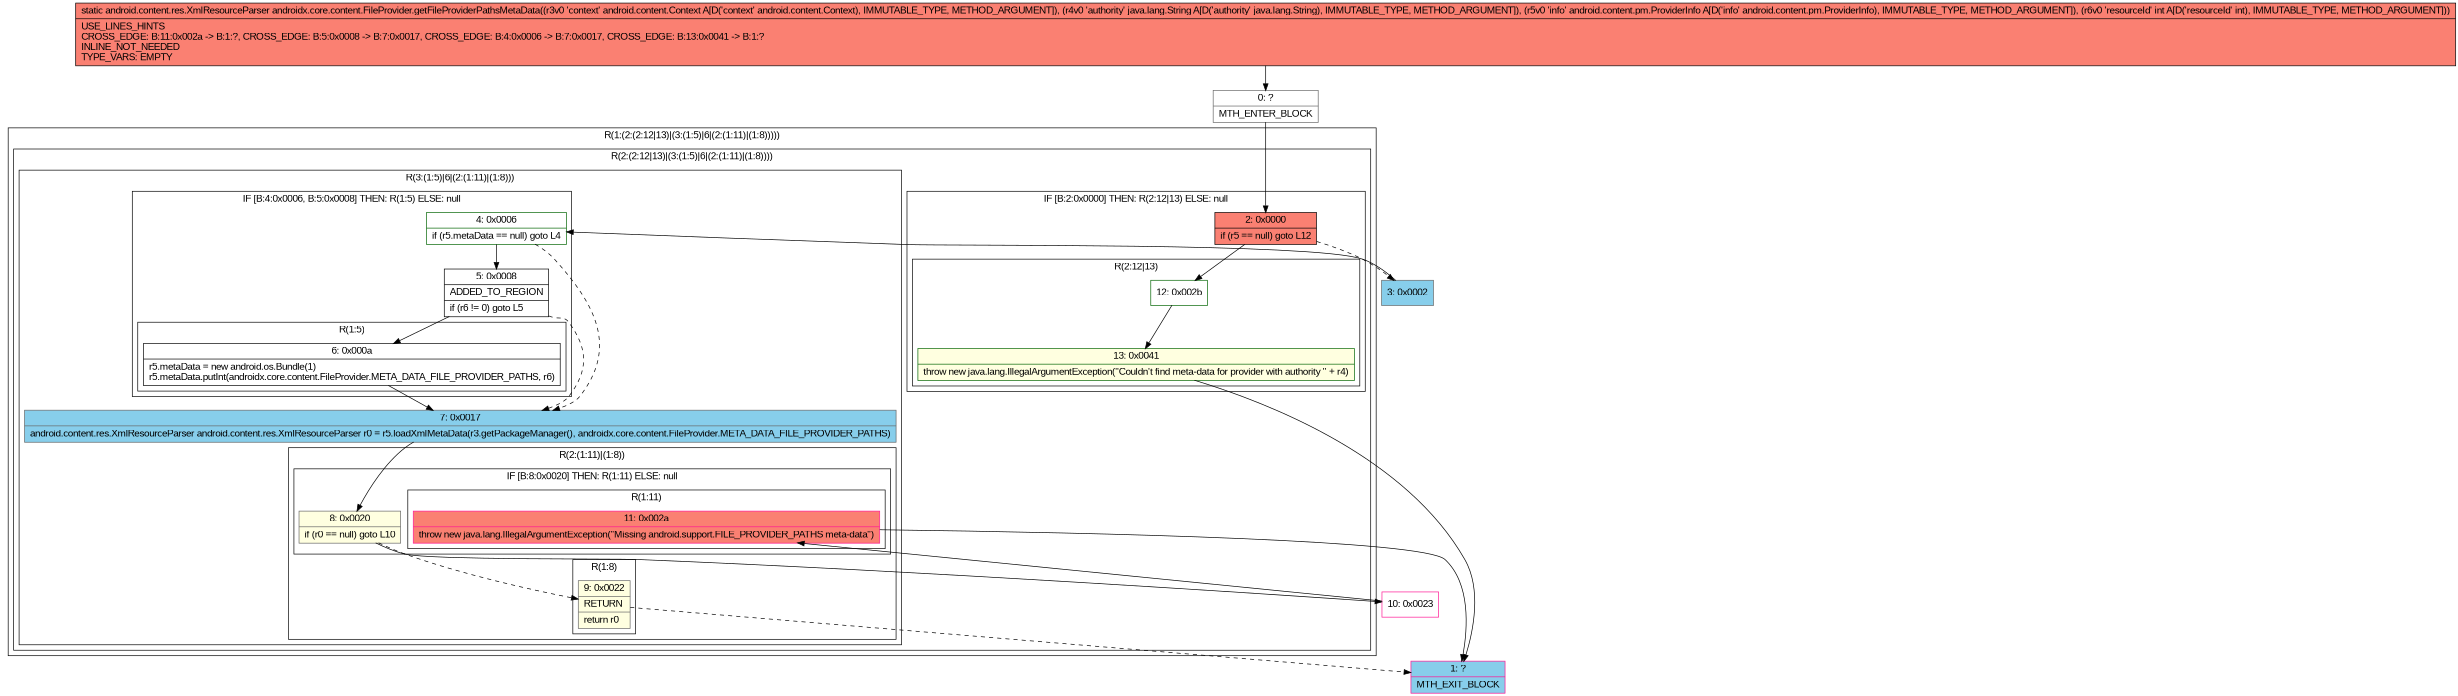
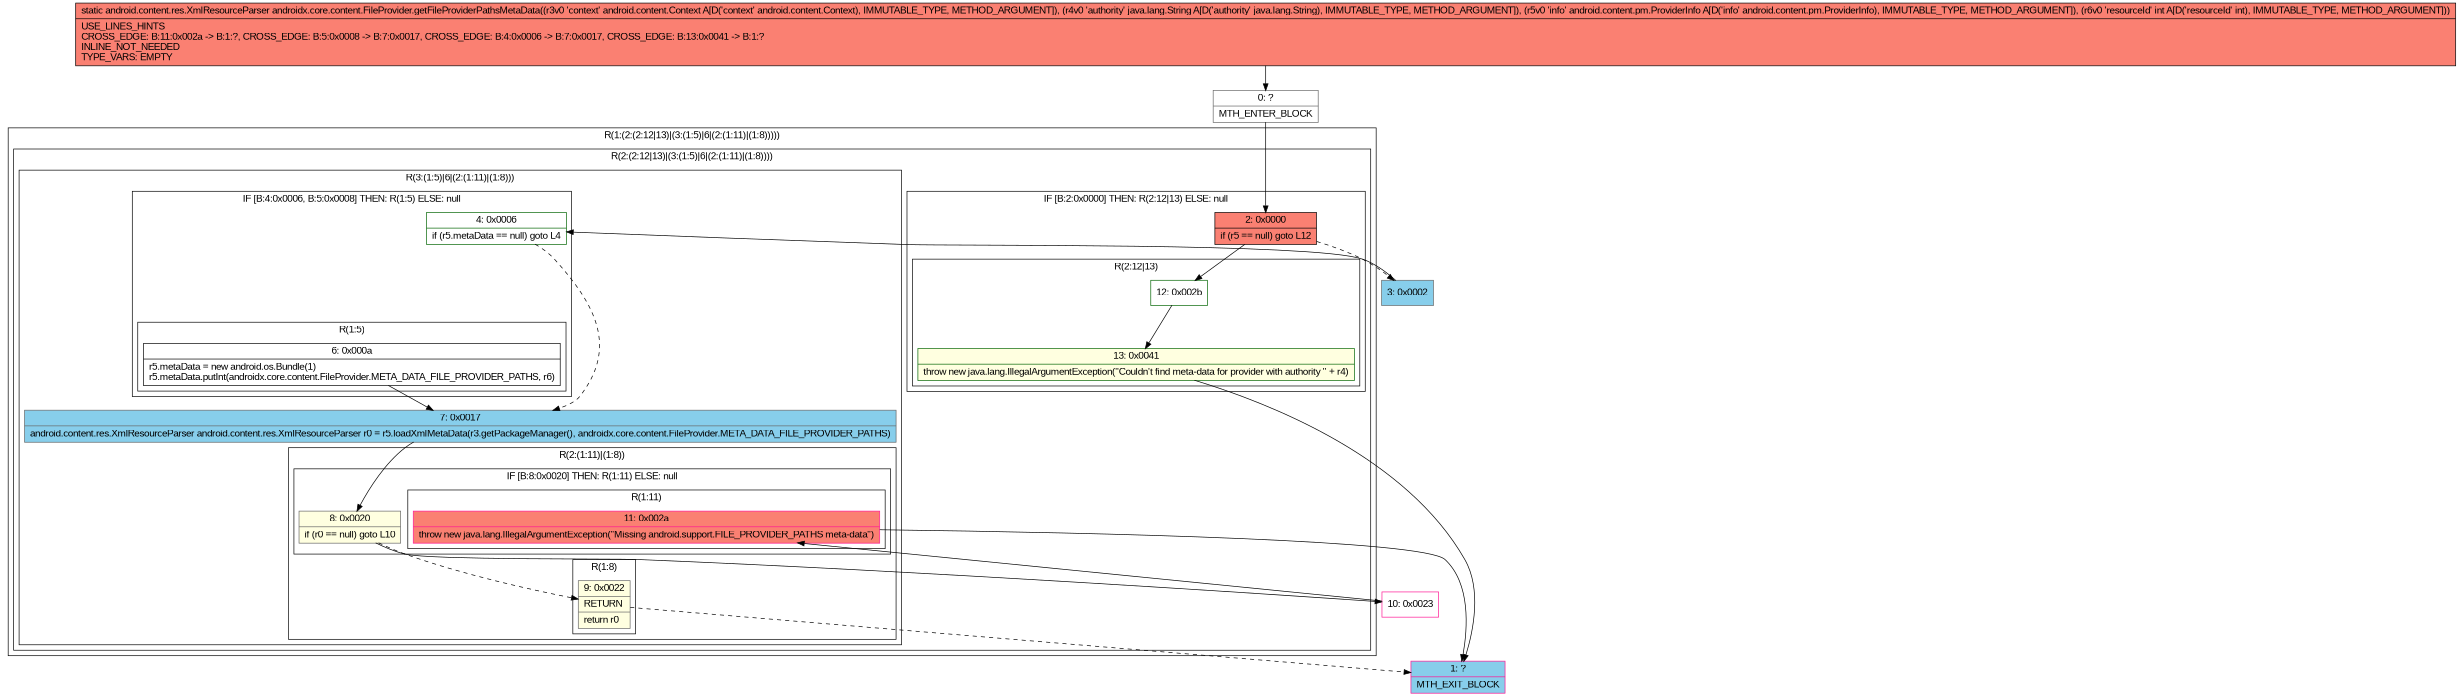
(496, 293) -> none
